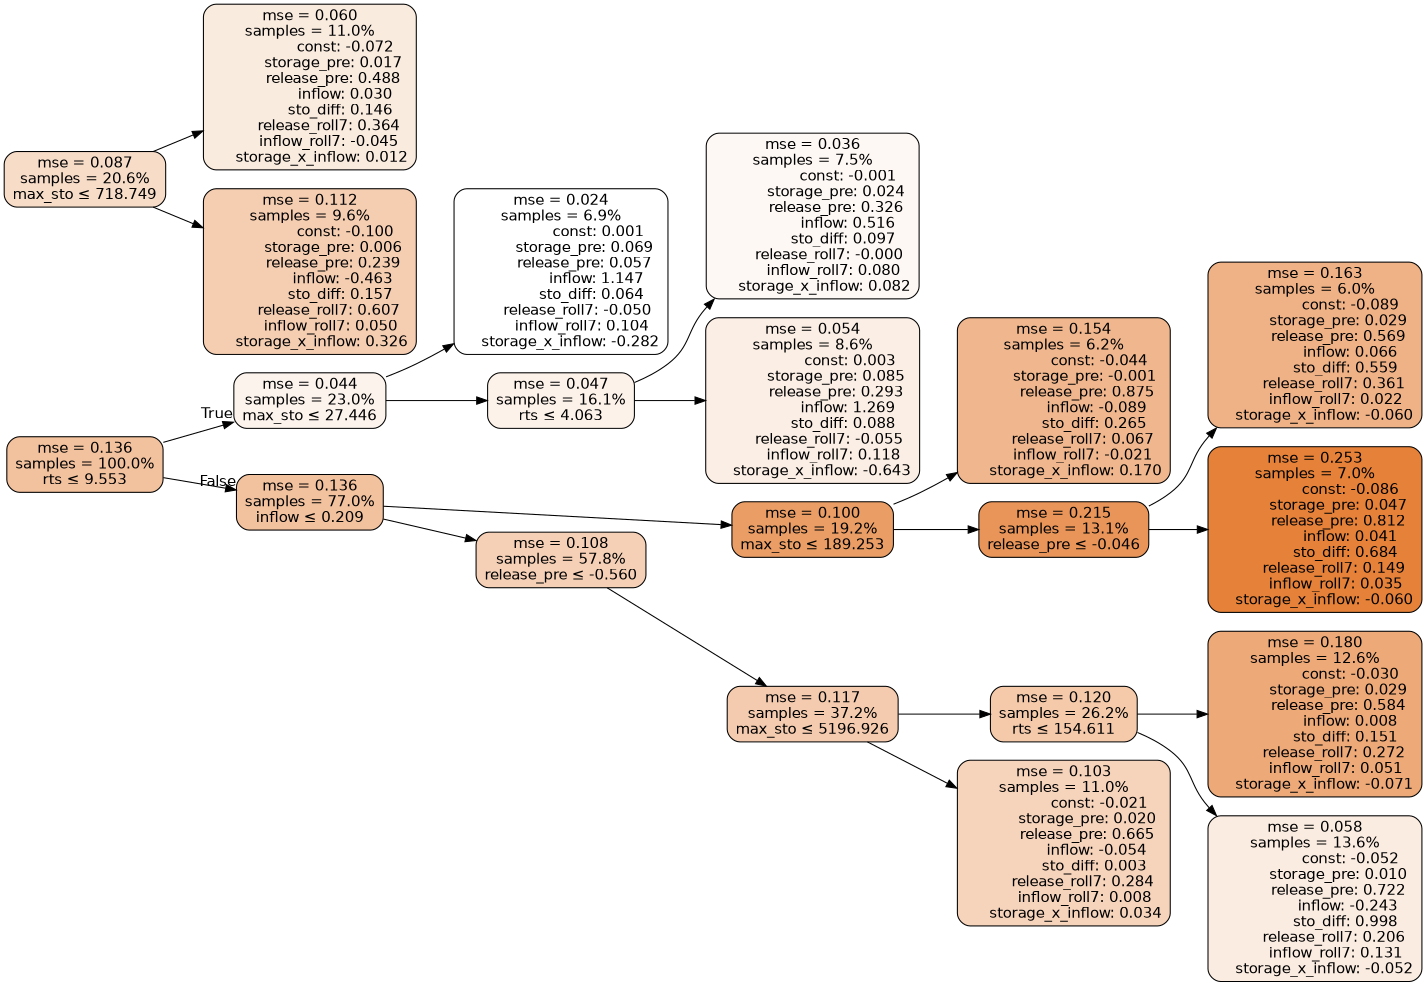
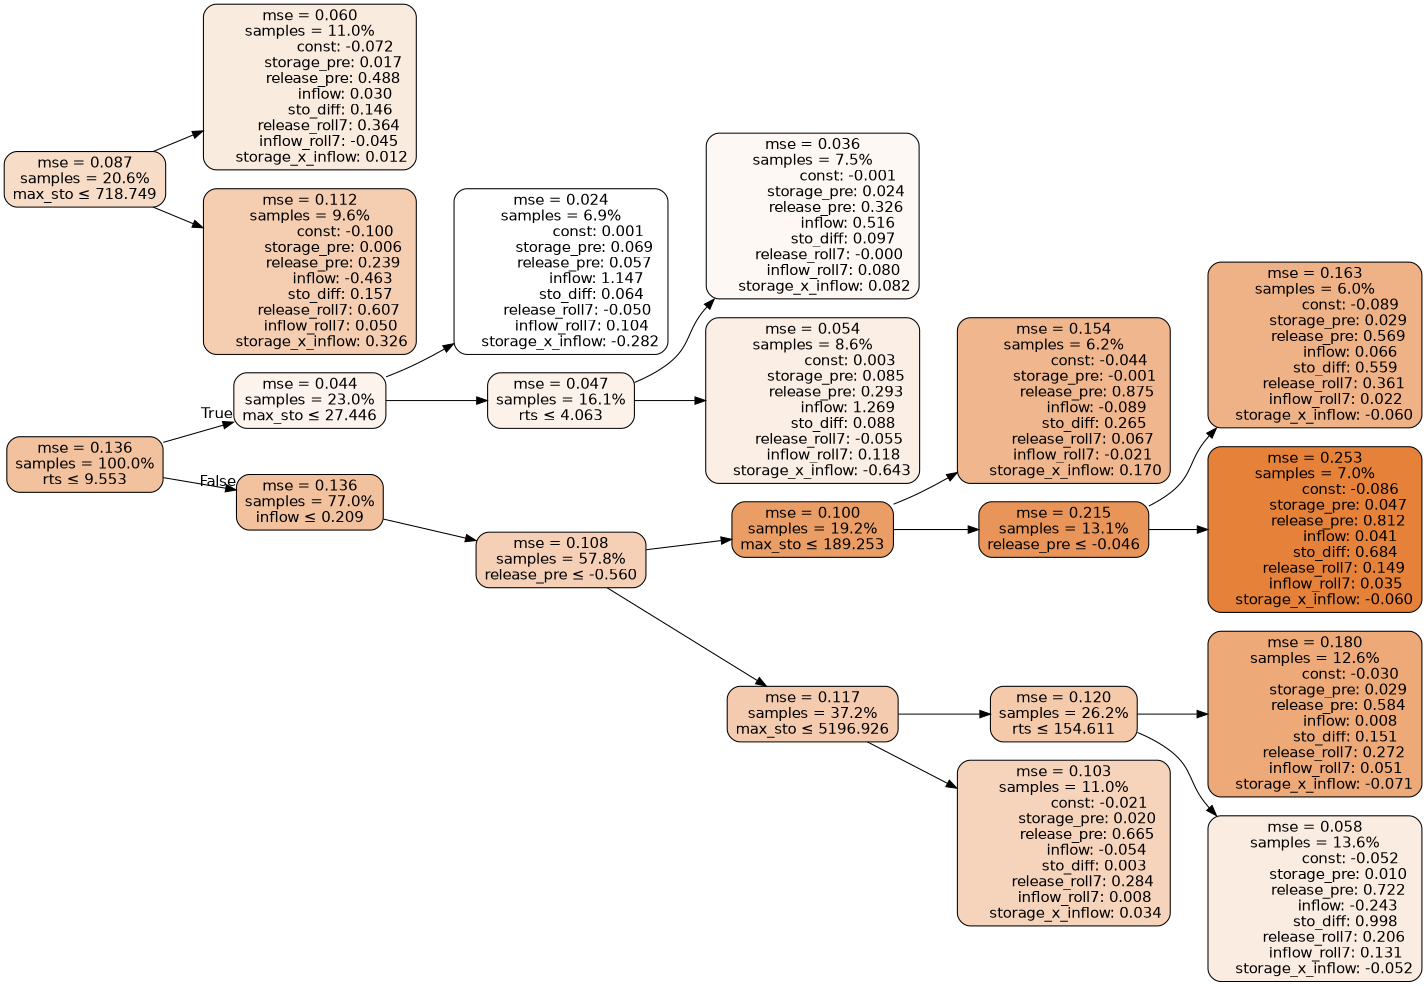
(552, 515) -> (684, 545)
